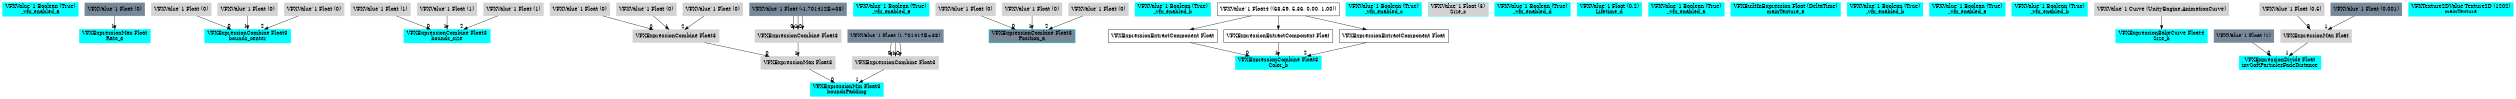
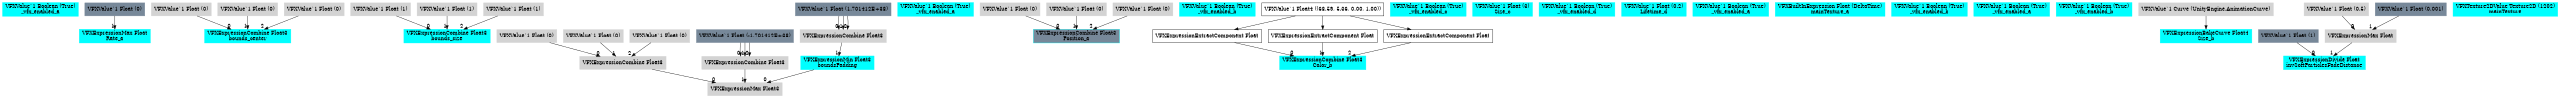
(1458, 9) -> (1503, 9)
(820, 75) -> (792, 76)
